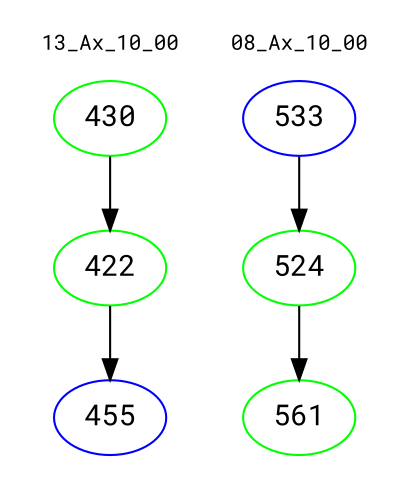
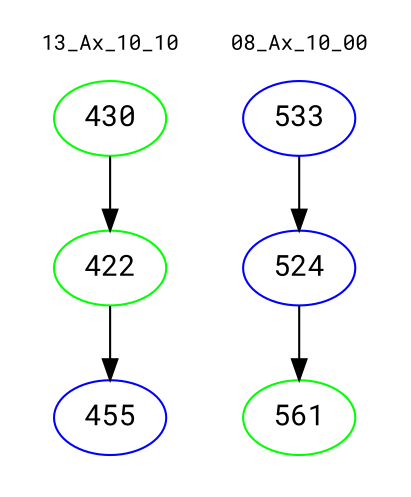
(111, 45) -> (111, 45)
(299, 268) -> (299, 268)
